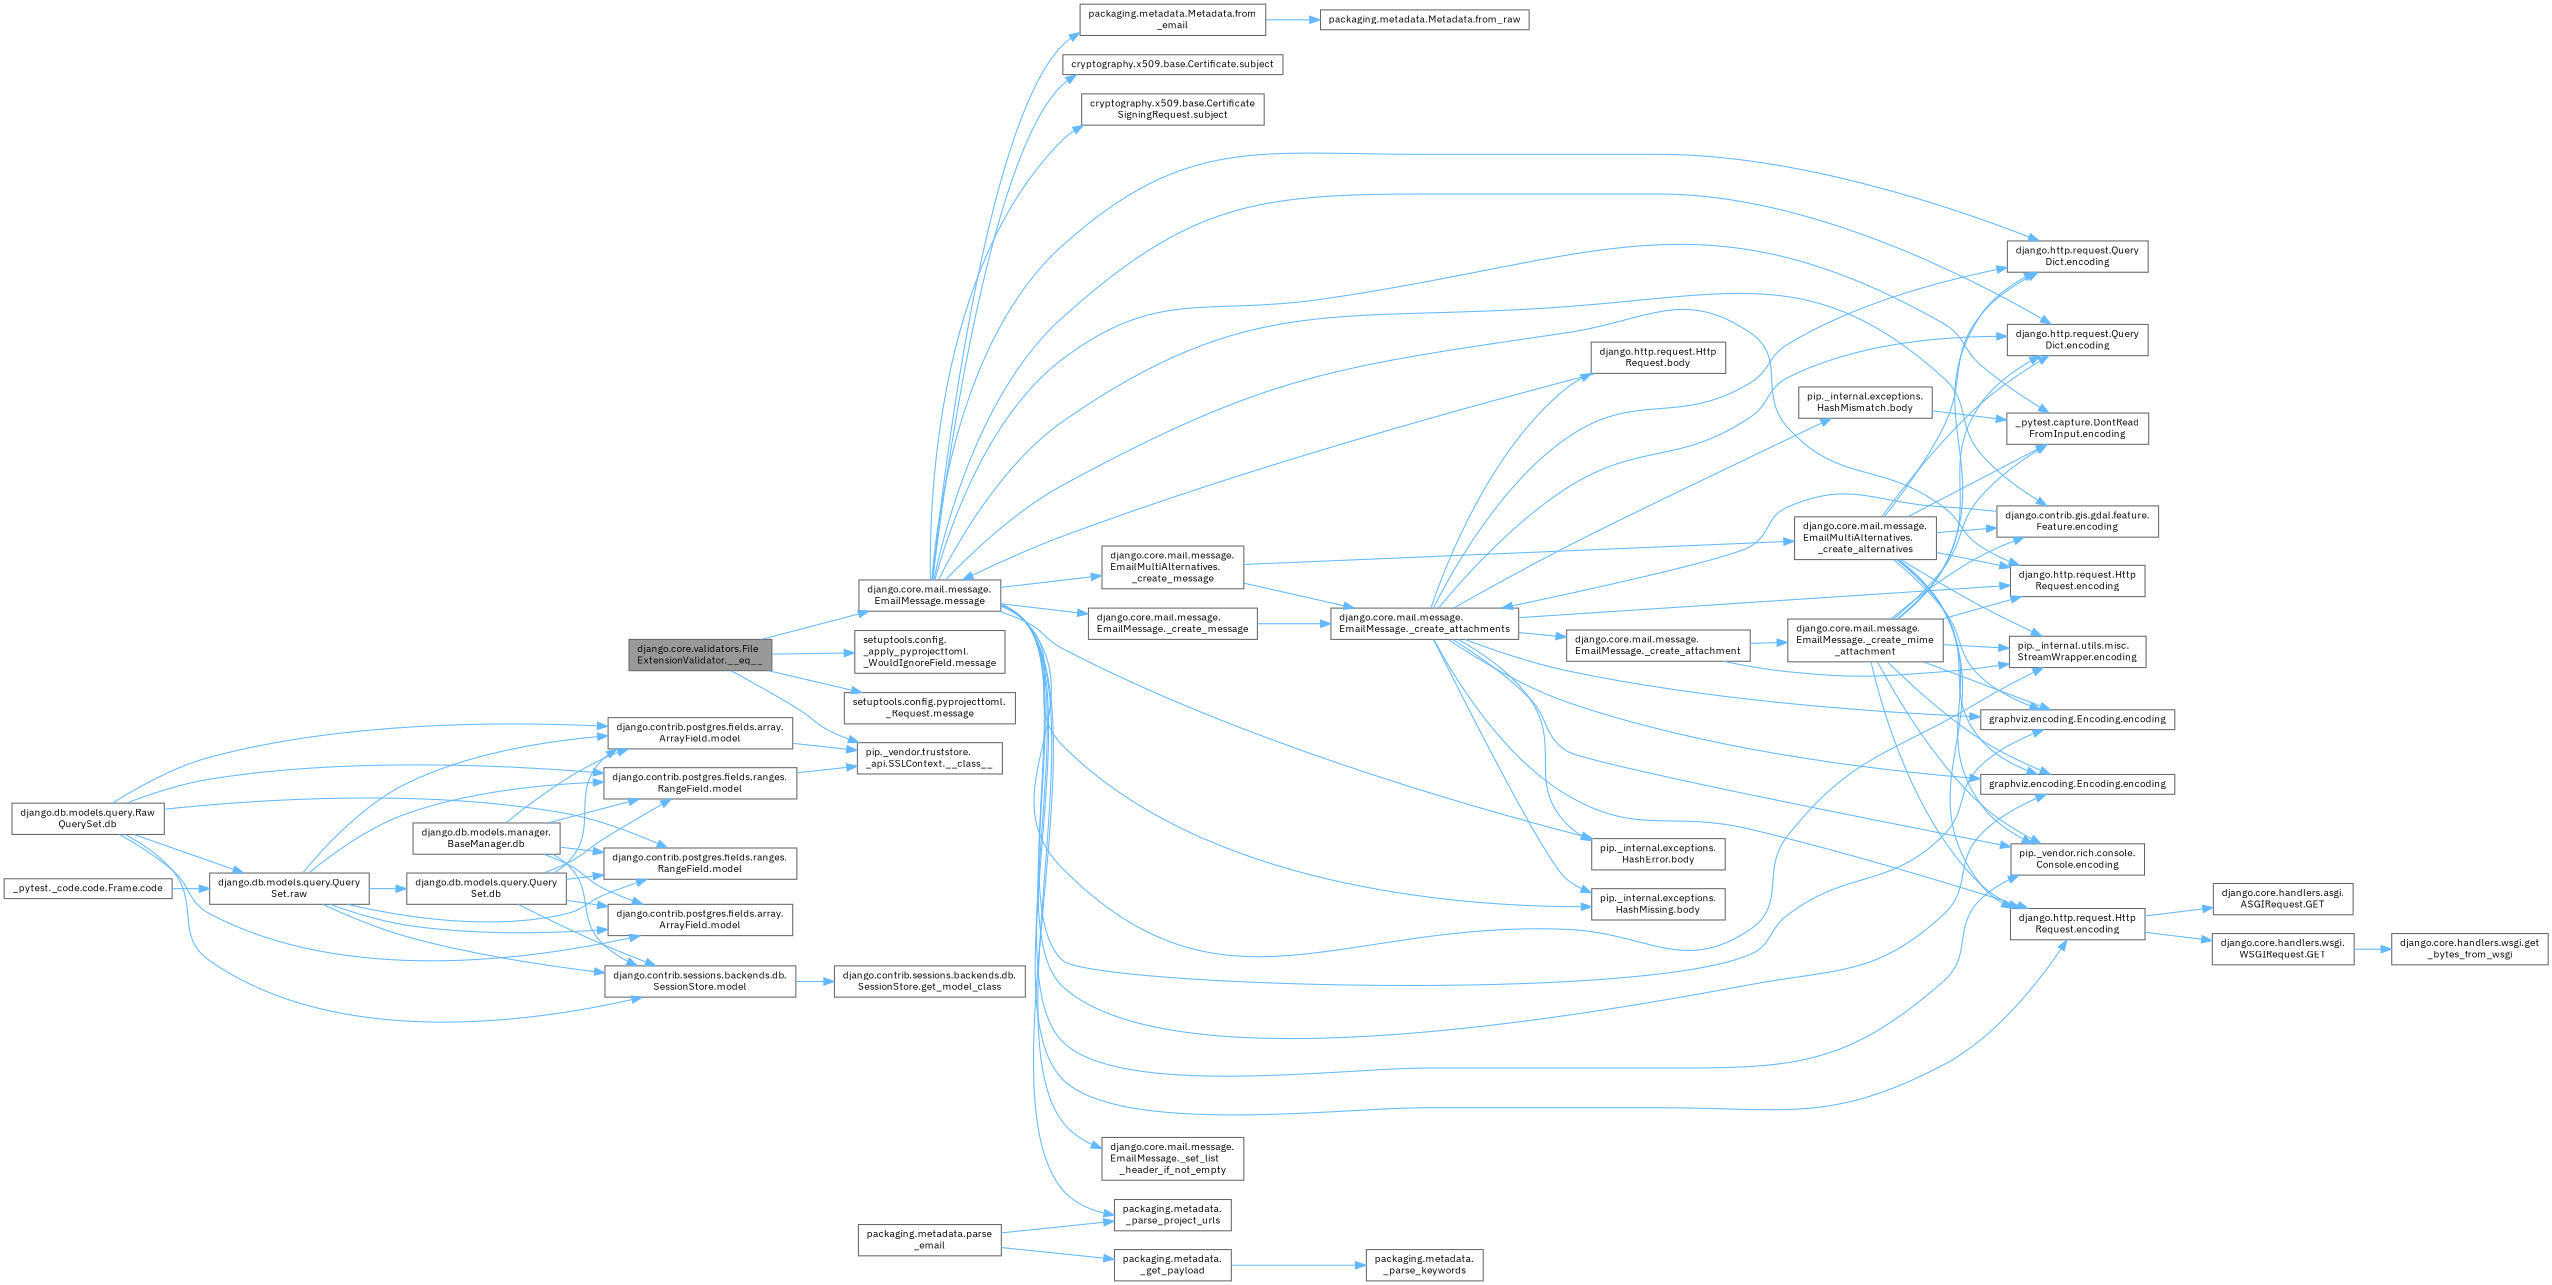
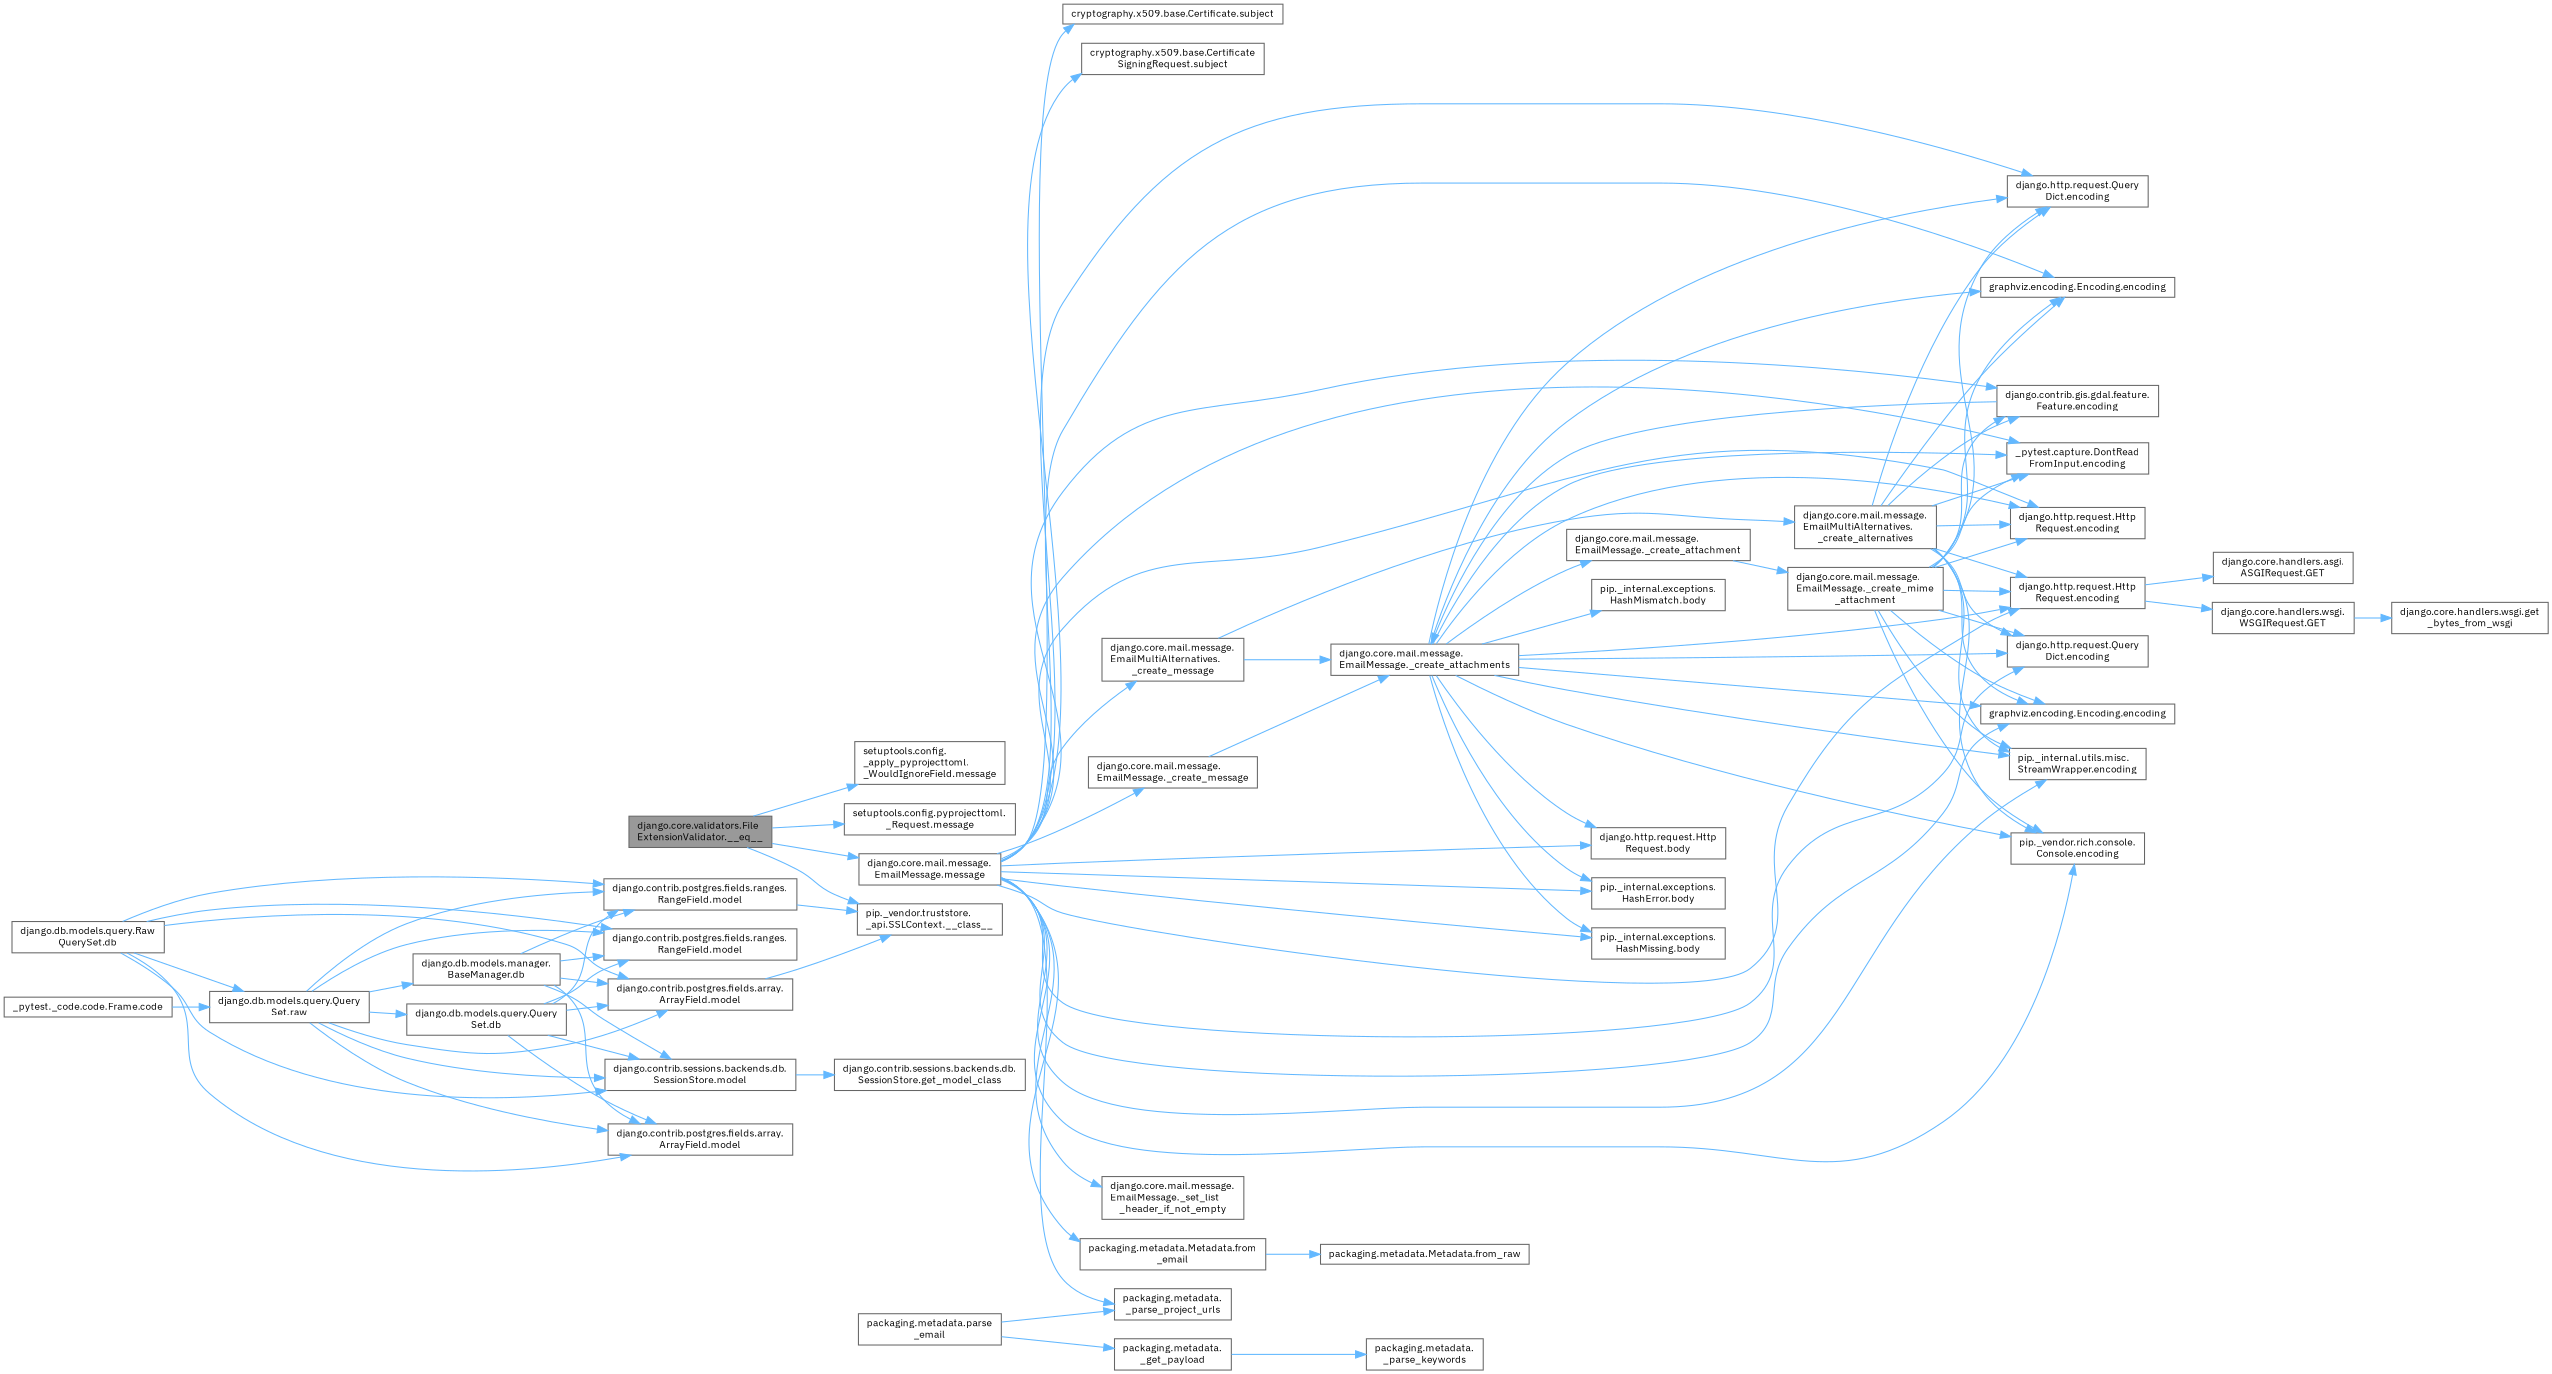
(1964, 415) -> (1565, 486)
(1280, 463) -> (1291, 855)
(1861, 676) -> (1746, 719)
none -> (386, 989)
